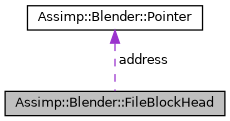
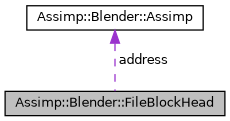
(115, 18) -> (115, 18)
